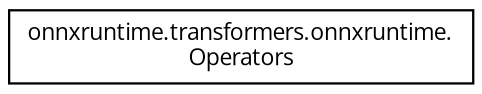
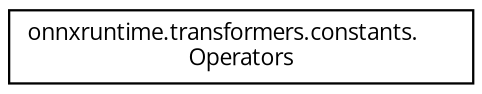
(241, 47) -> (241, 47)
